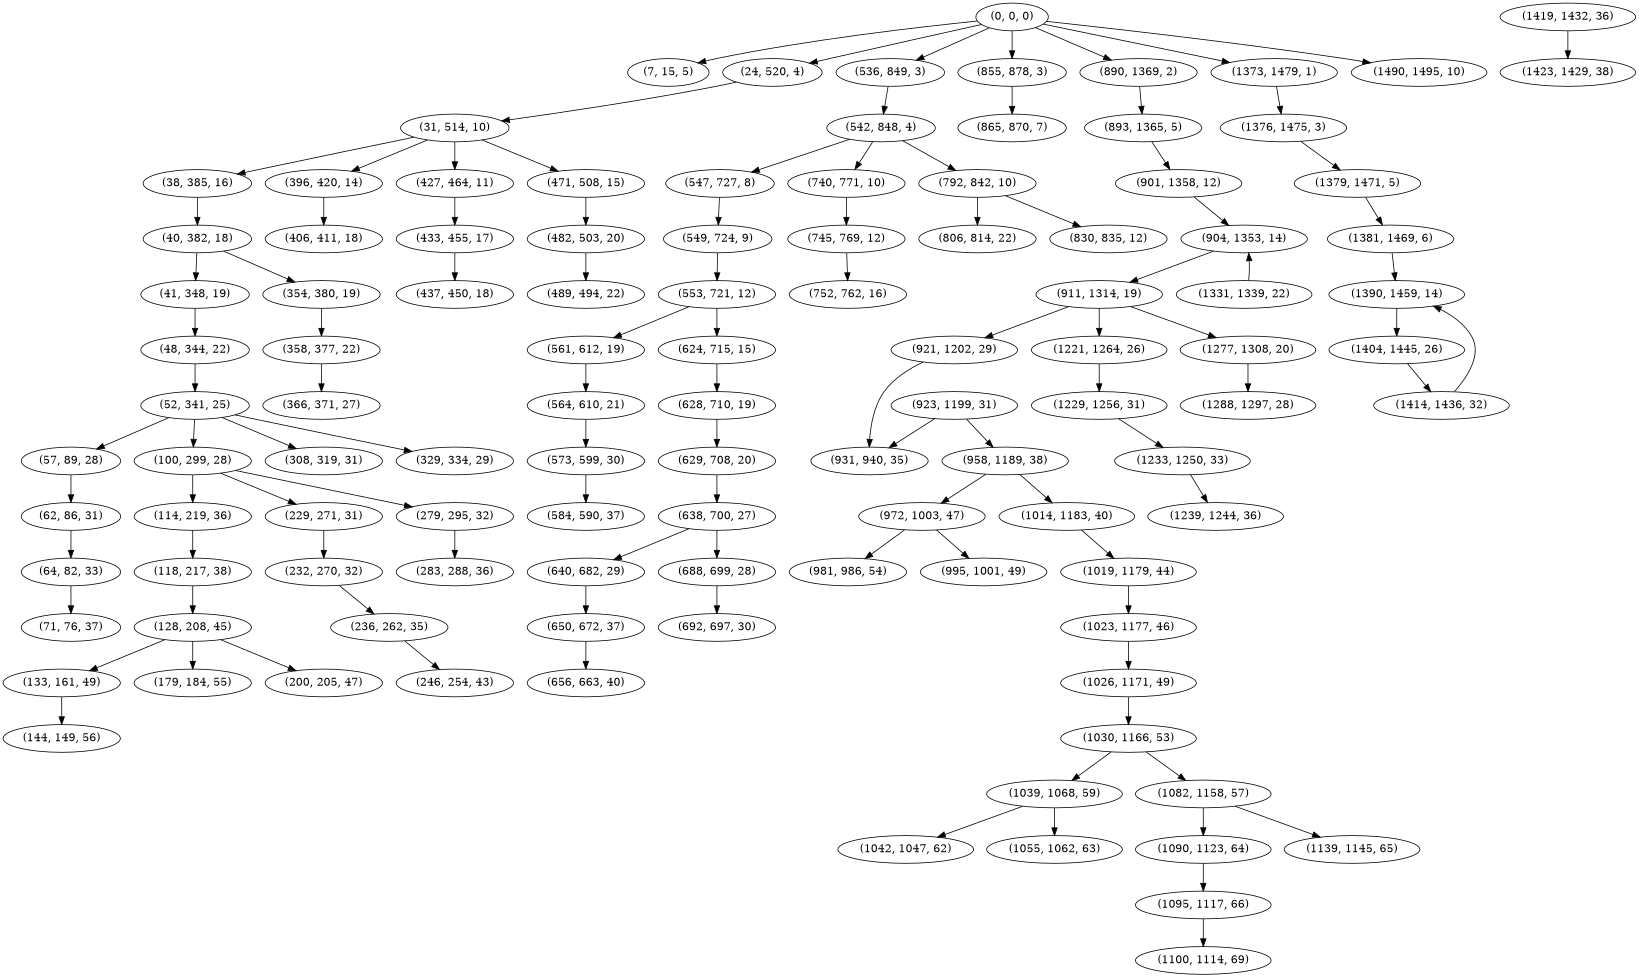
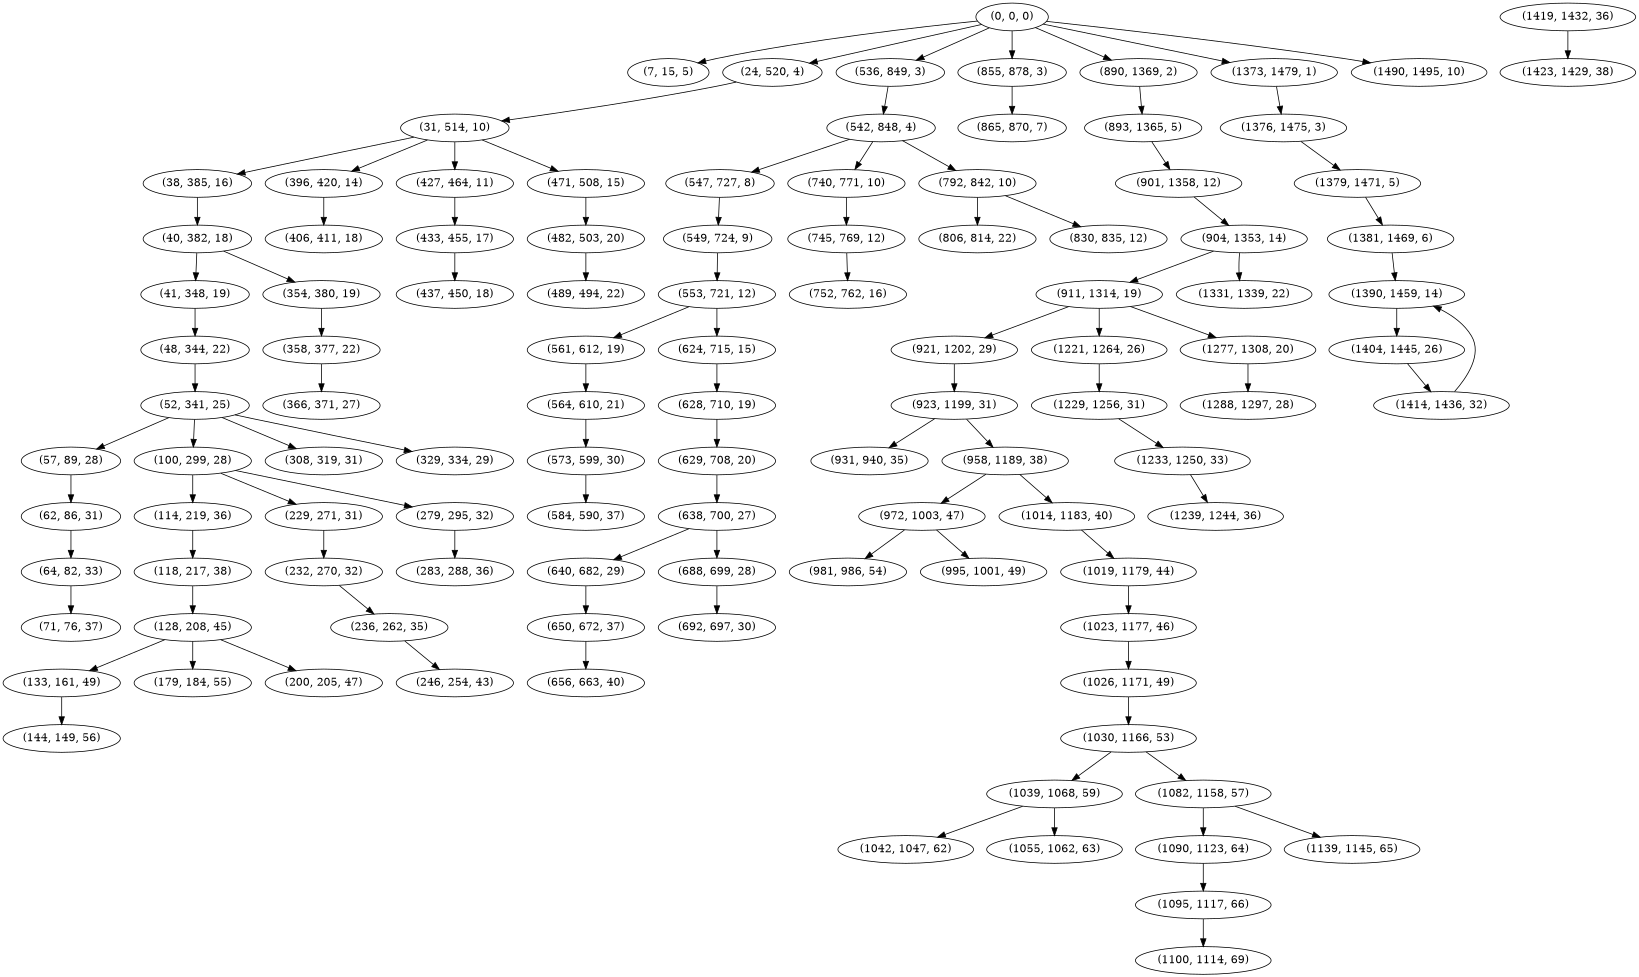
(1249, 271) -> (1239, 263)
(884, 392) -> (954, 374)
